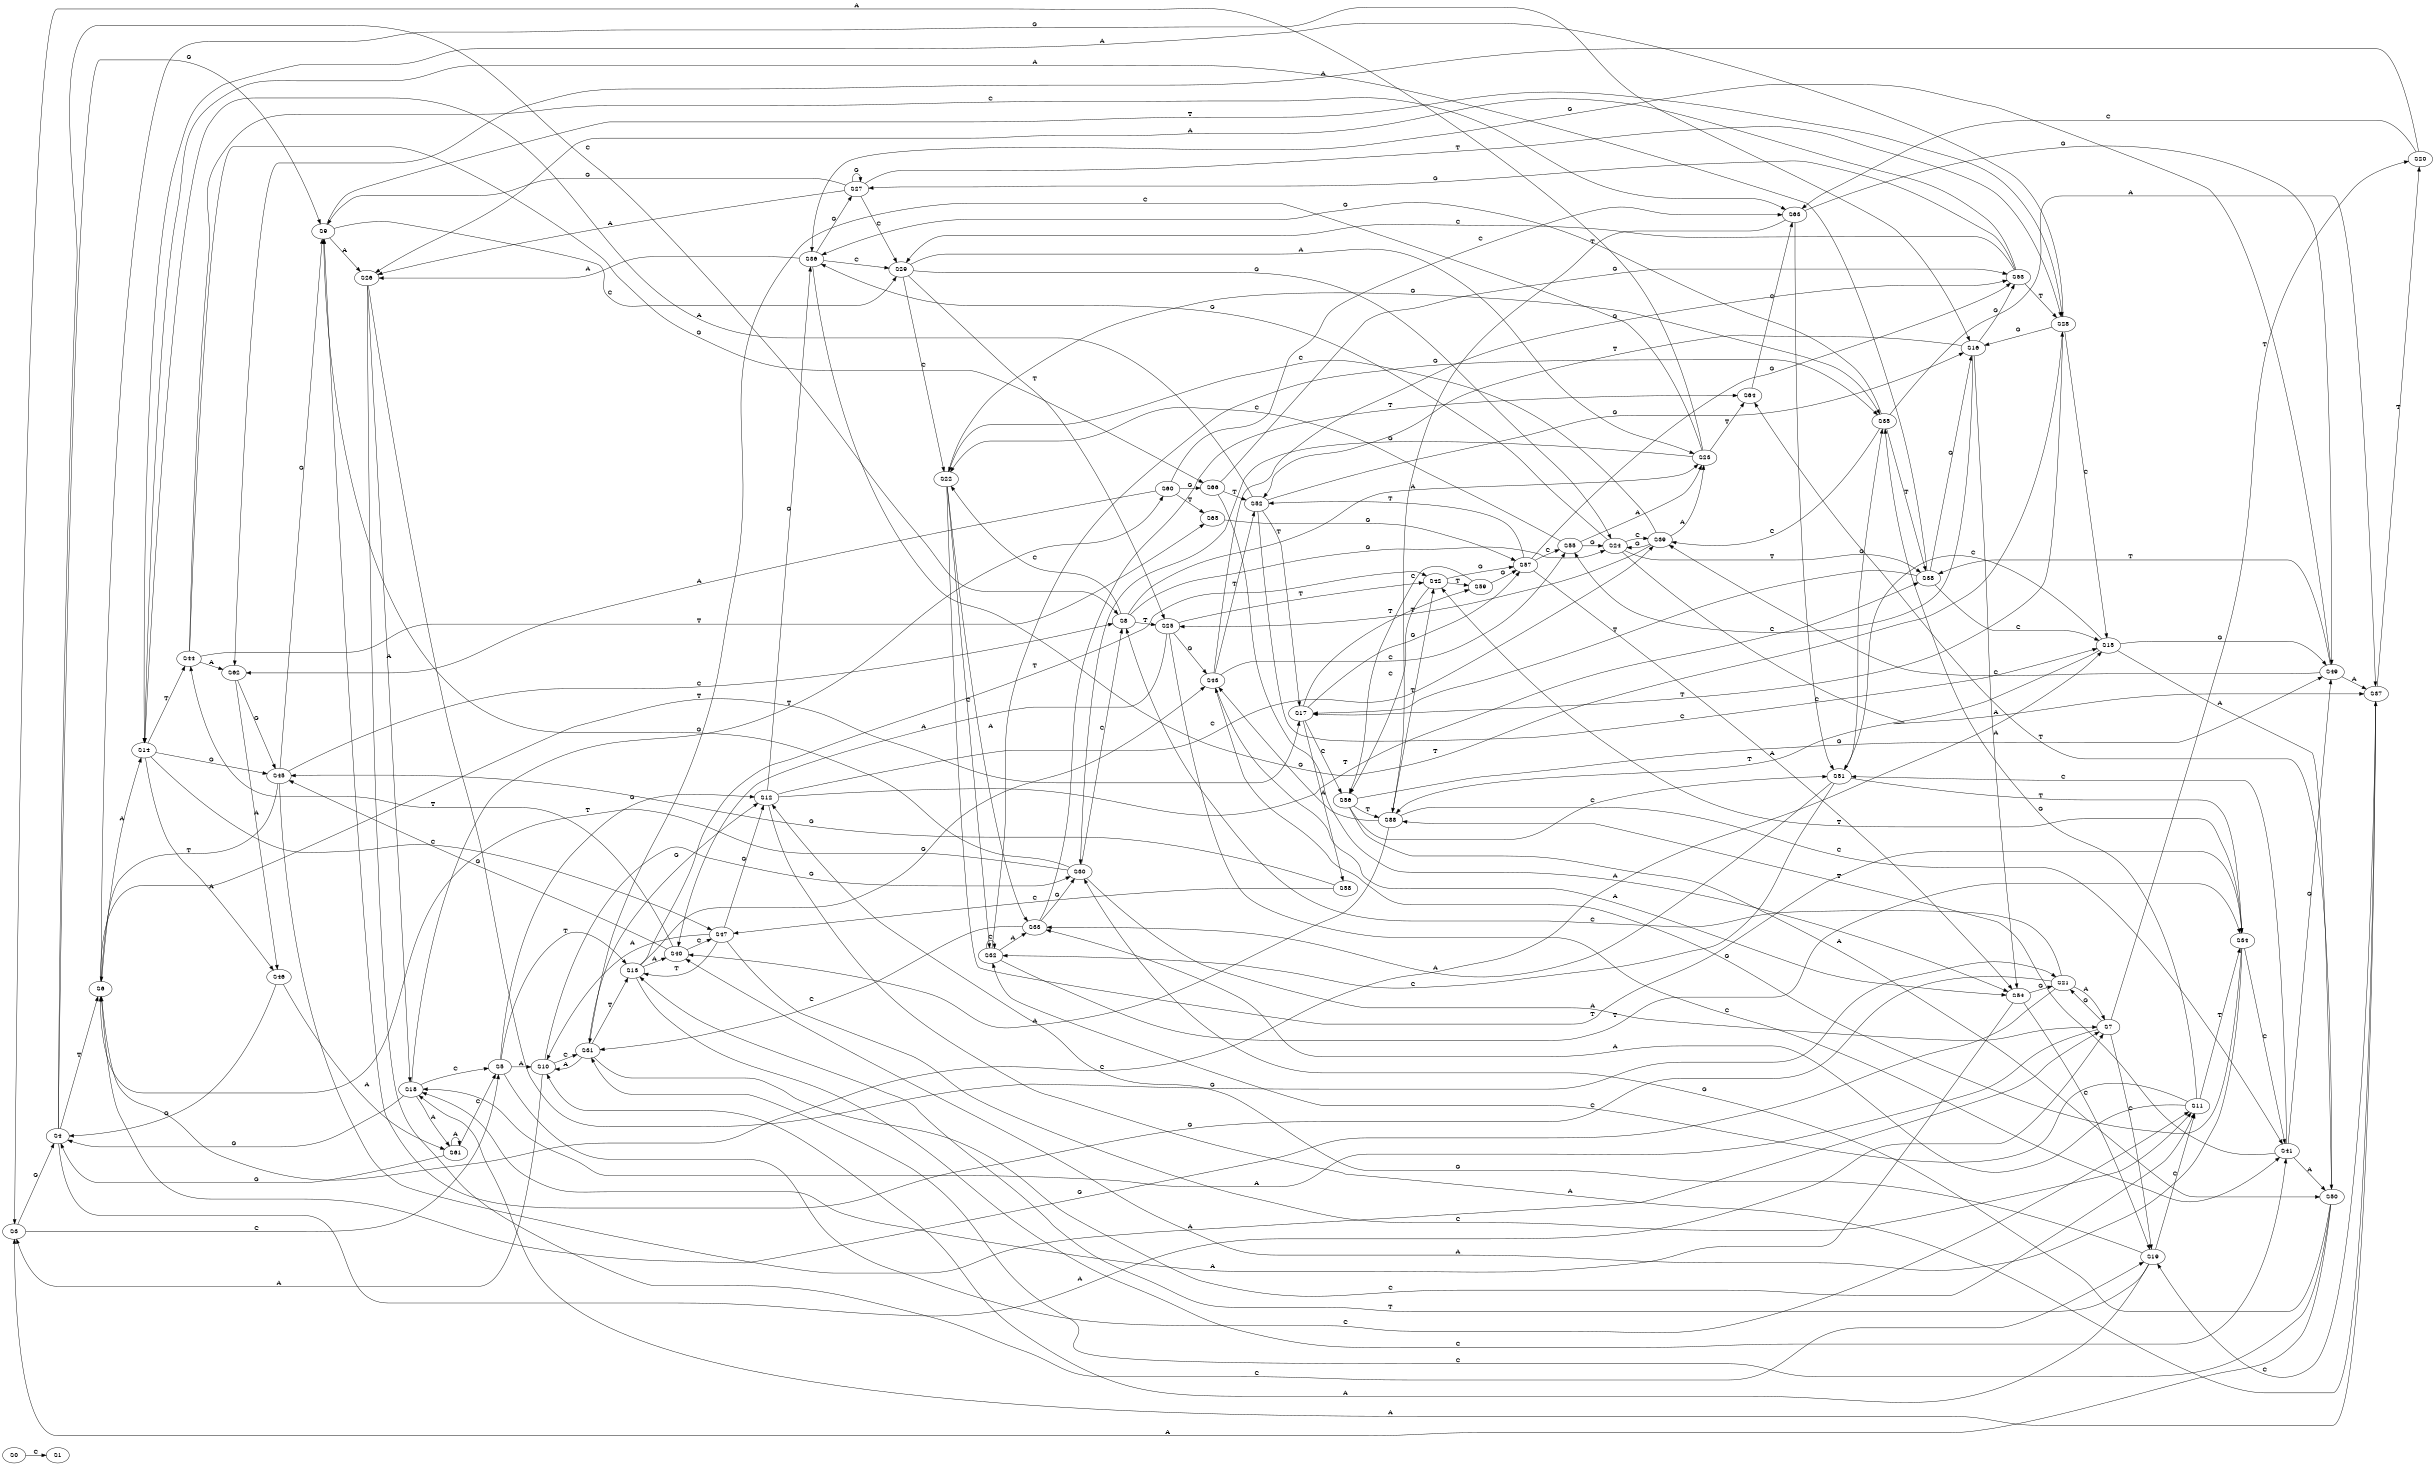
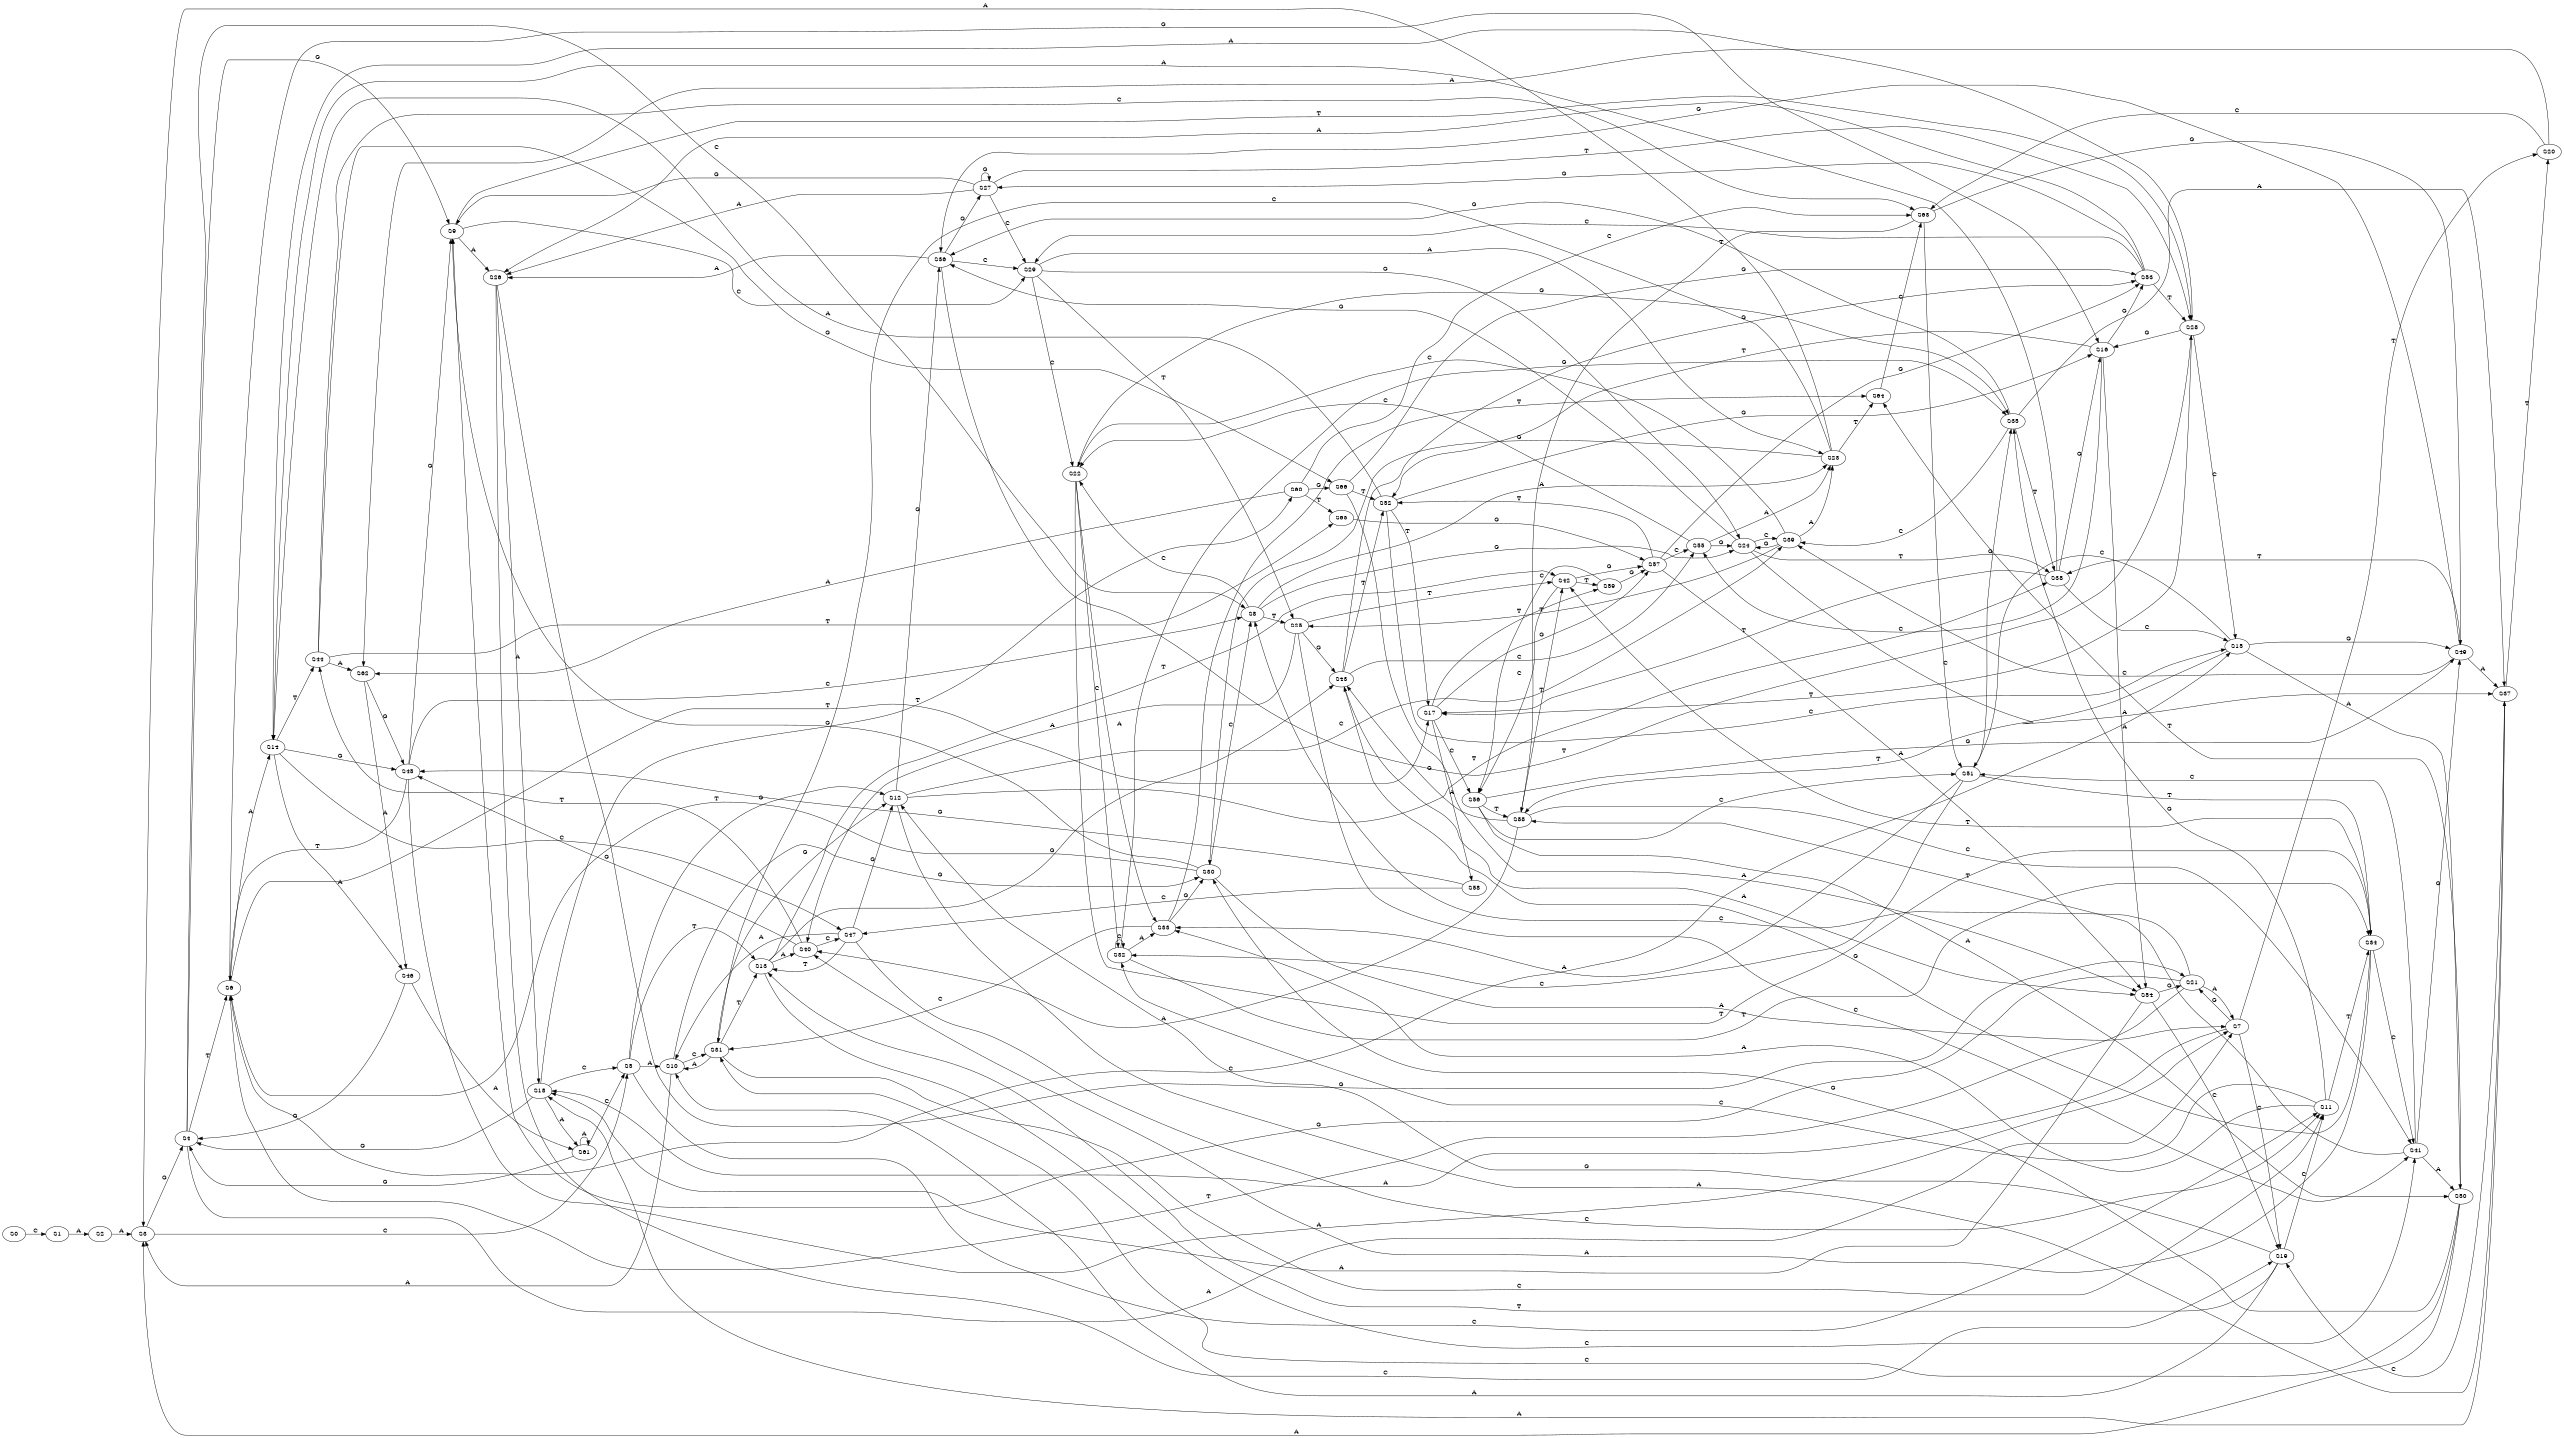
(1080, 1192) -> (1209, 1197)
none -> (100, 1234)
